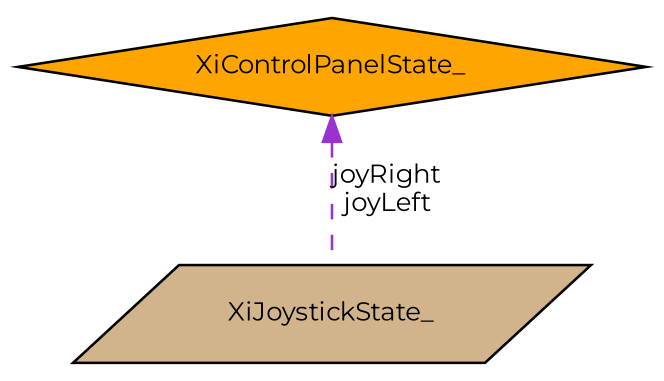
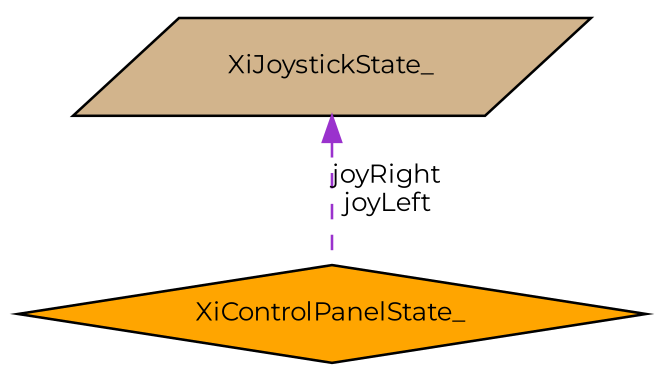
(332, 204) -> (332, 204)
